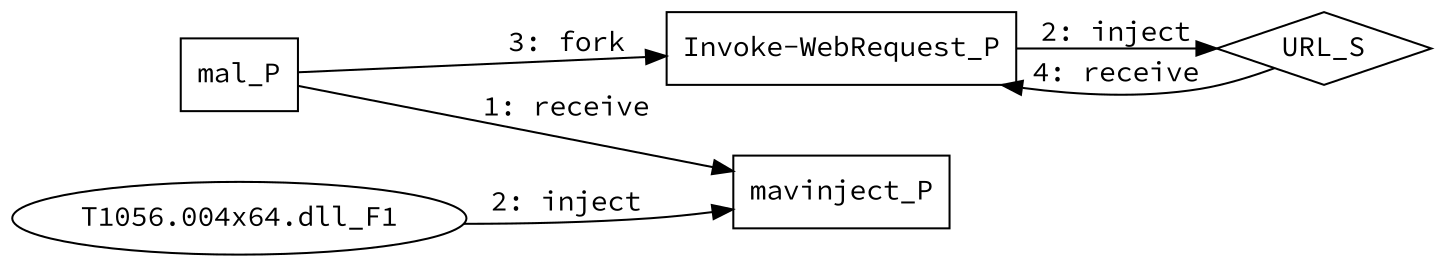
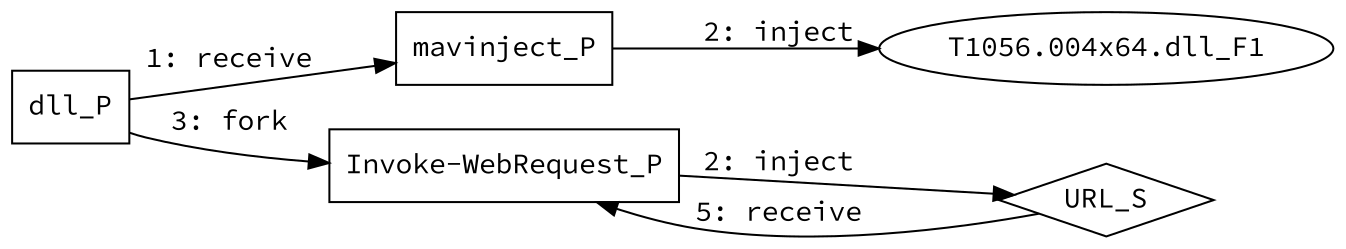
(1116, 74) -> (779, 213)
(239, 75) -> (71, 107)
(588, 222) -> (735, 48)
